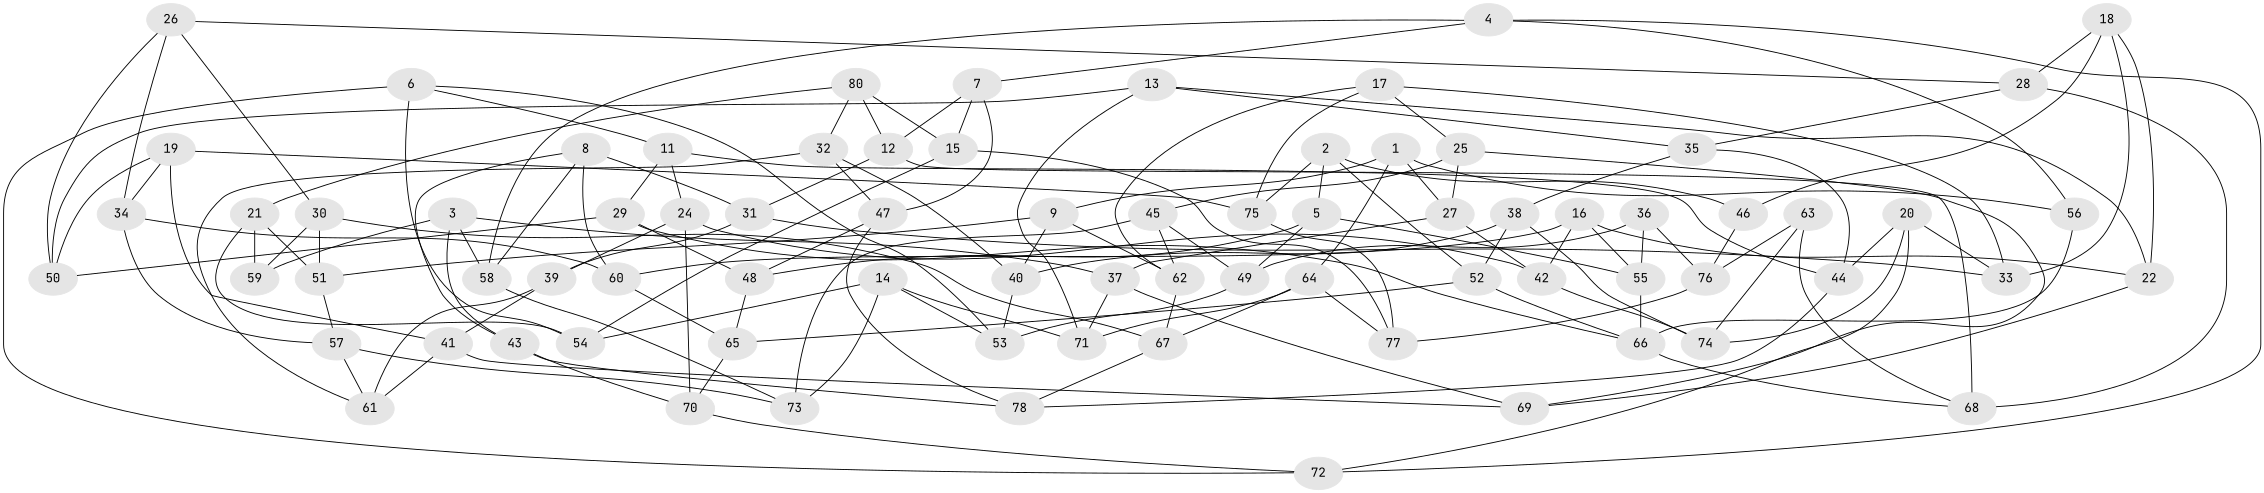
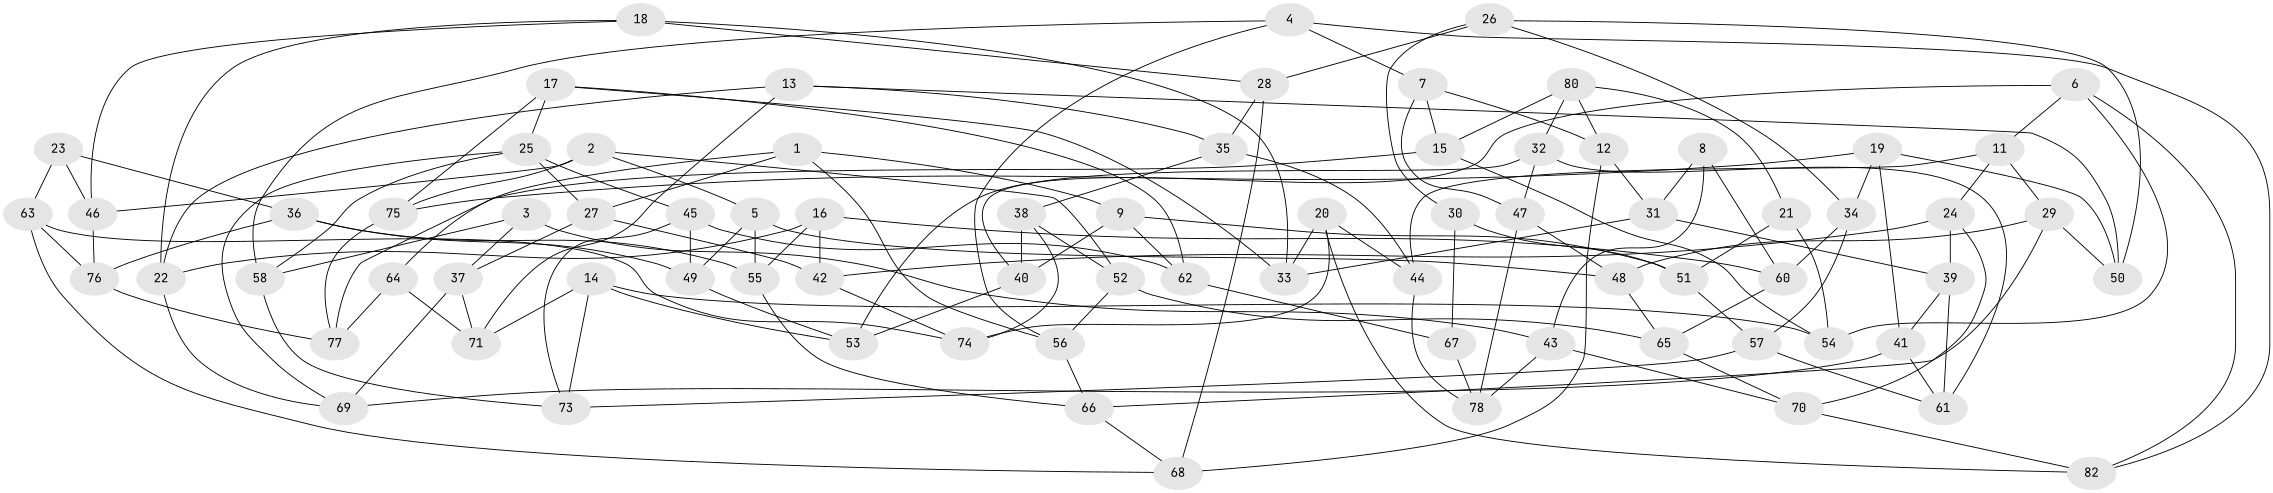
none -> (58, 149)
(536, 214) -> (367, 195)
(255, 279) -> none
(1237, 313) -> none
(1557, 314) -> (1089, 312)
(1318, 473) -> (2092, 473)
